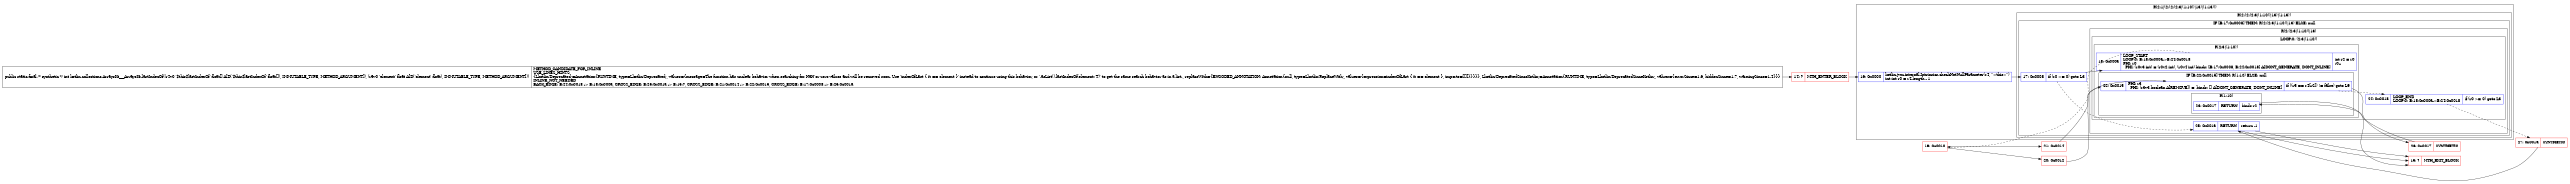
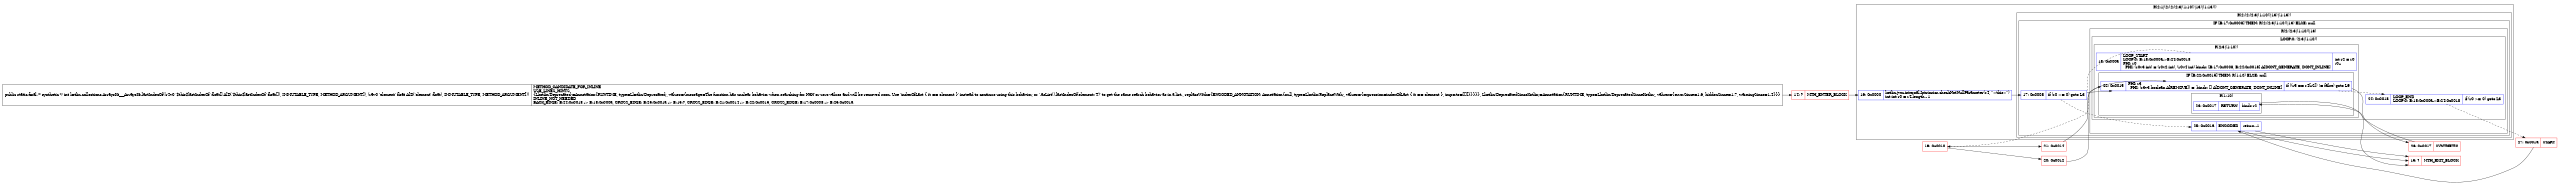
(2096, 71) -> (2097, 92)
(2228, 126) -> (2228, 126)
(2554, 142) -> (2549, 142)
